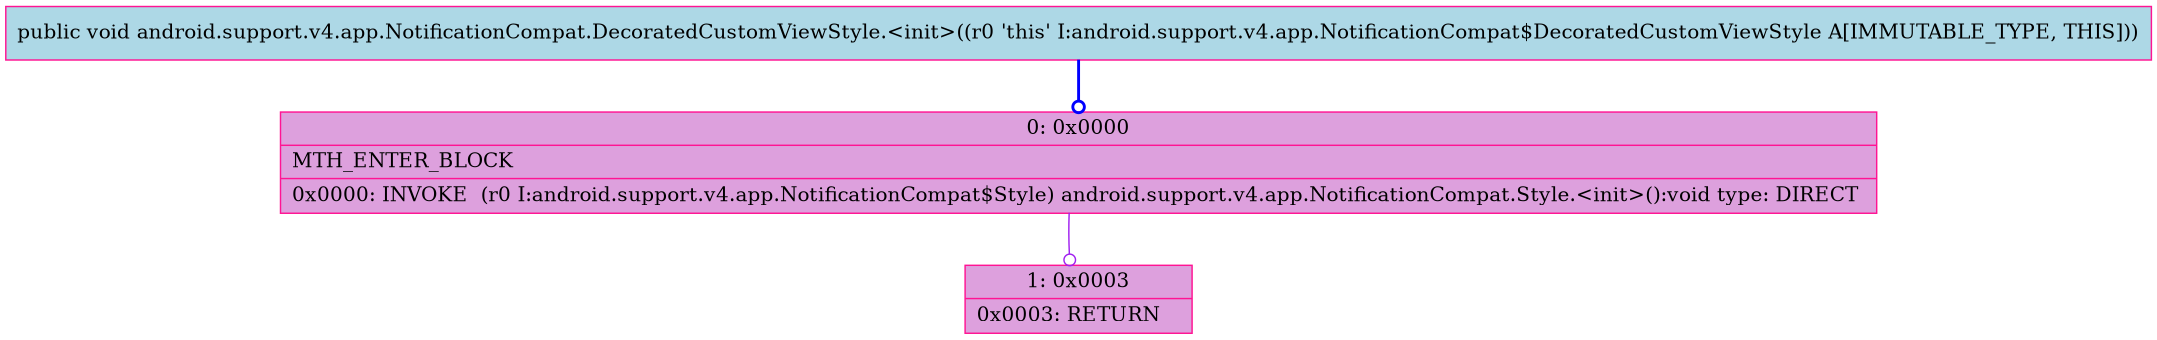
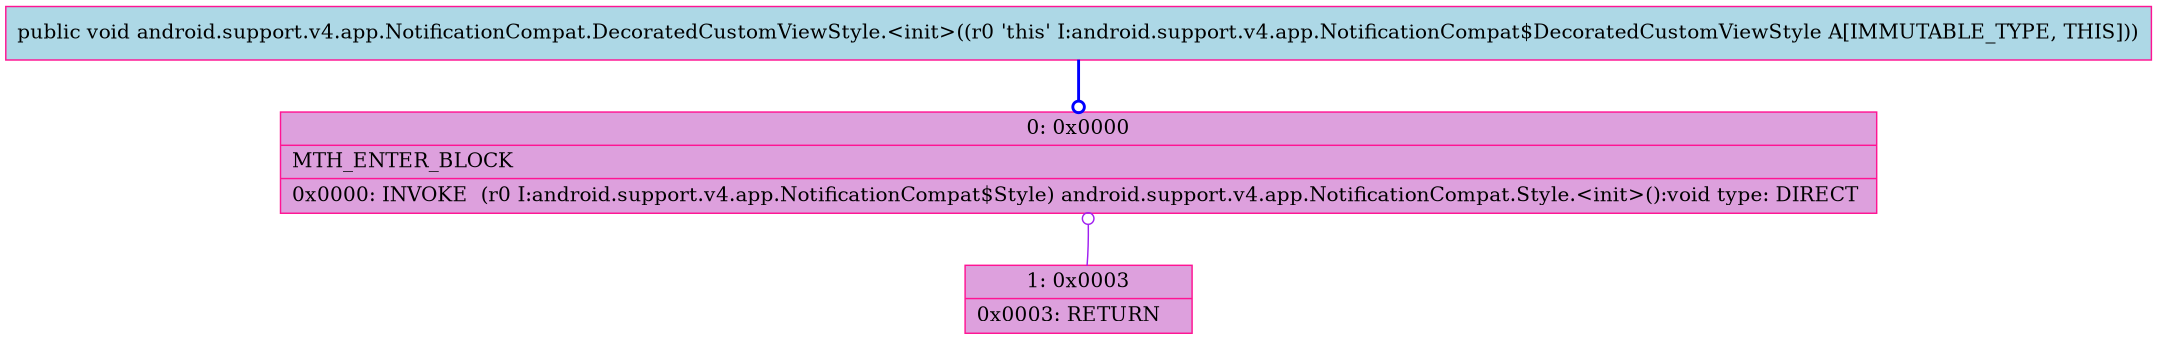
(1069, 233) -> (1088, 245)
